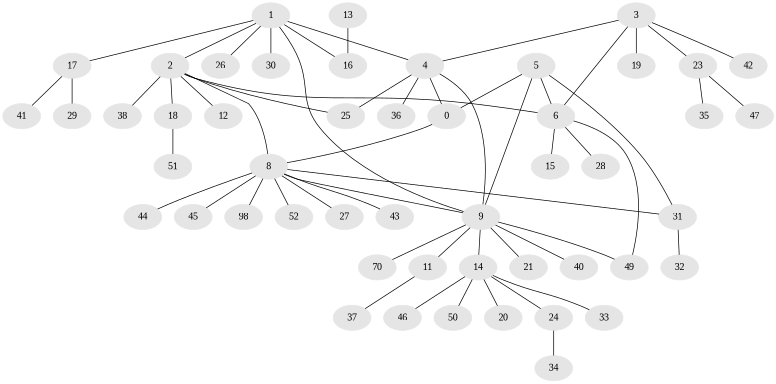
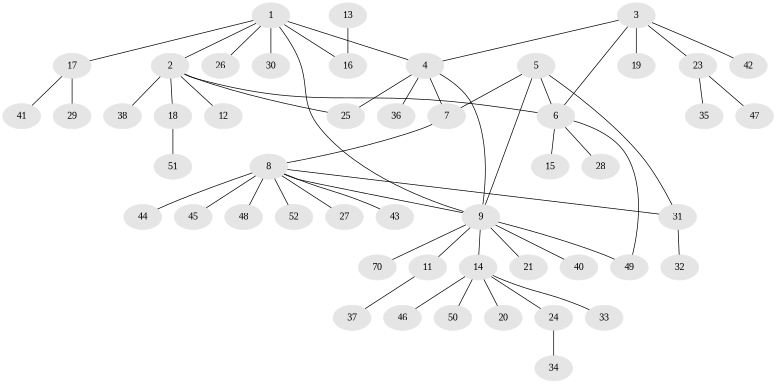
(242, 100) -> none
(447, 116) -> (447, 116)
(244, 217) -> (244, 217)
